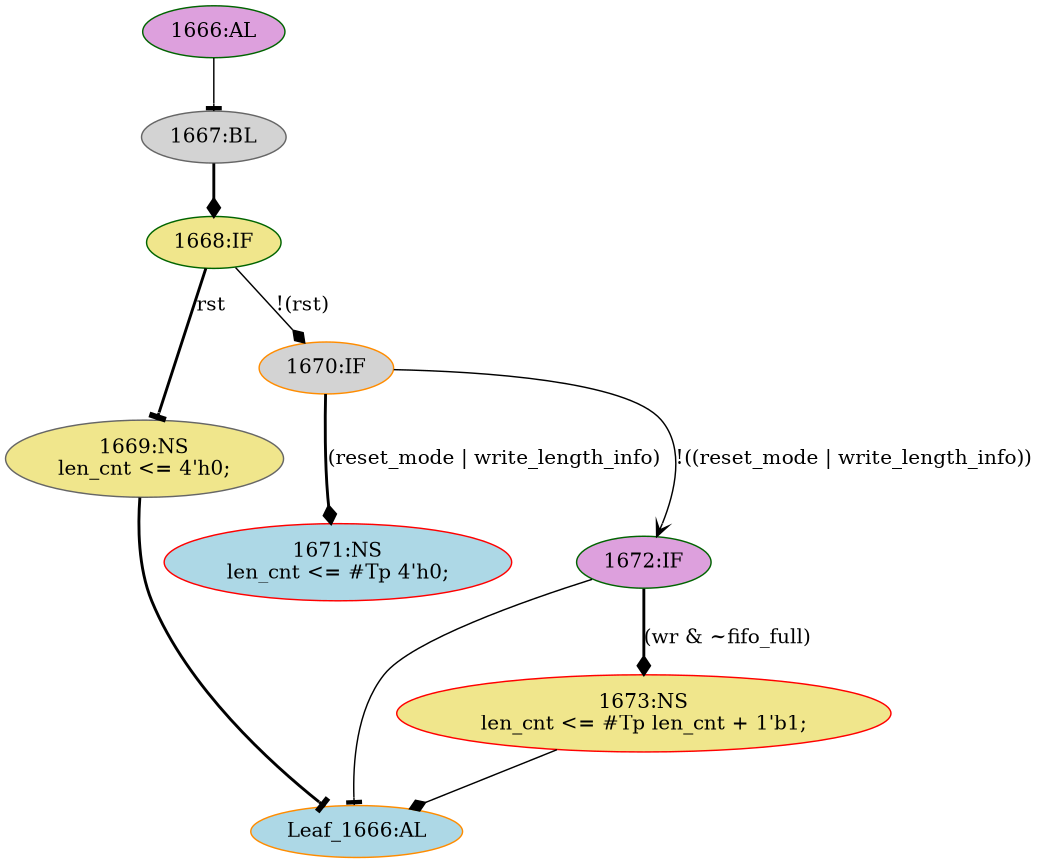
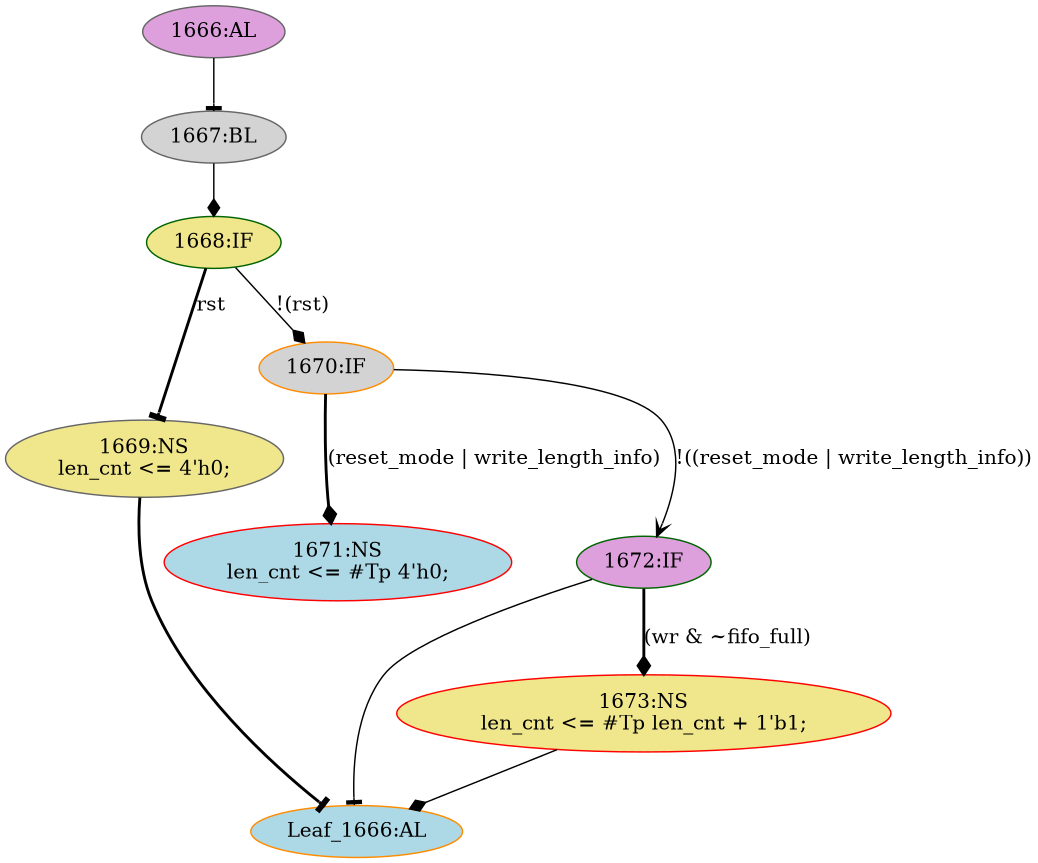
(214, 32) -> (214, 32)
(214, 181) -> (214, 181)
